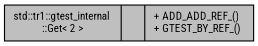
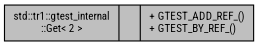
(196, 16) -> (197, 16)
